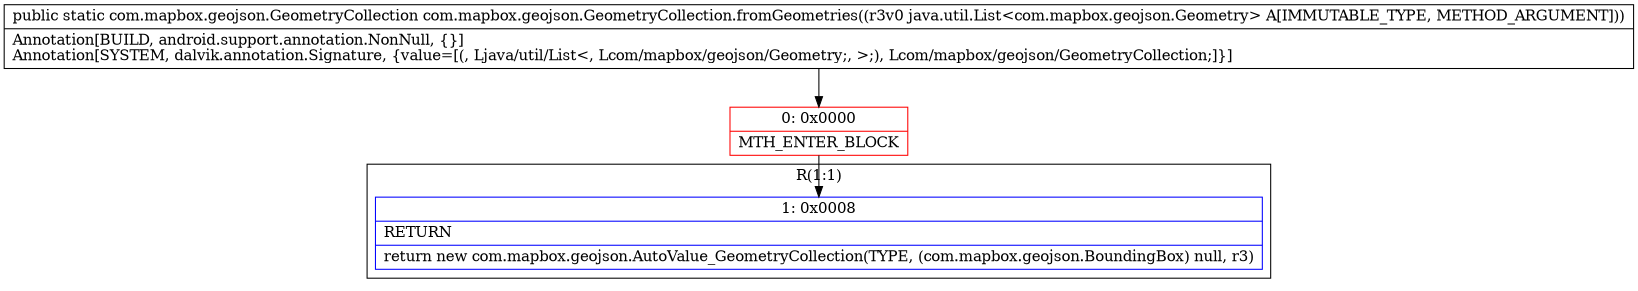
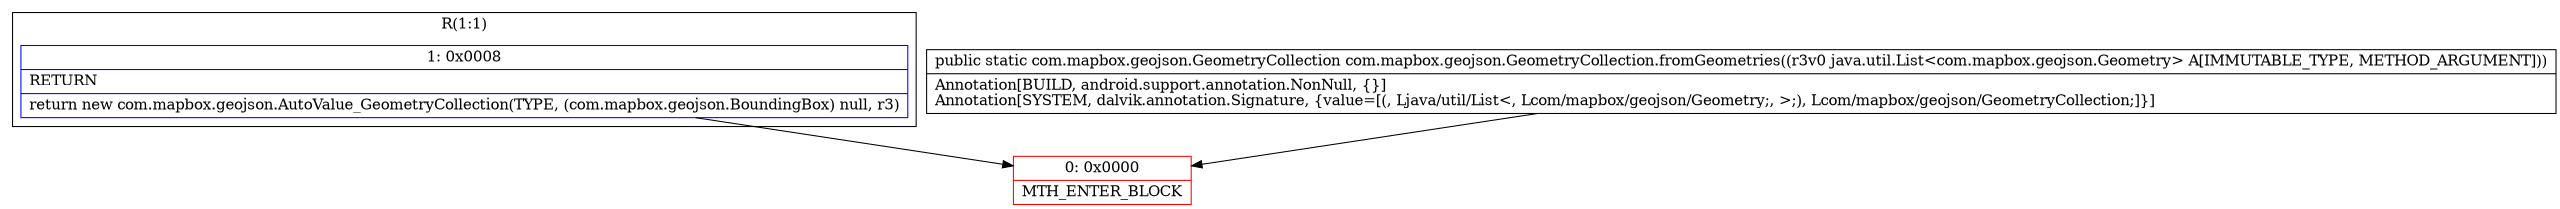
(819, 171) -> (849, 141)
